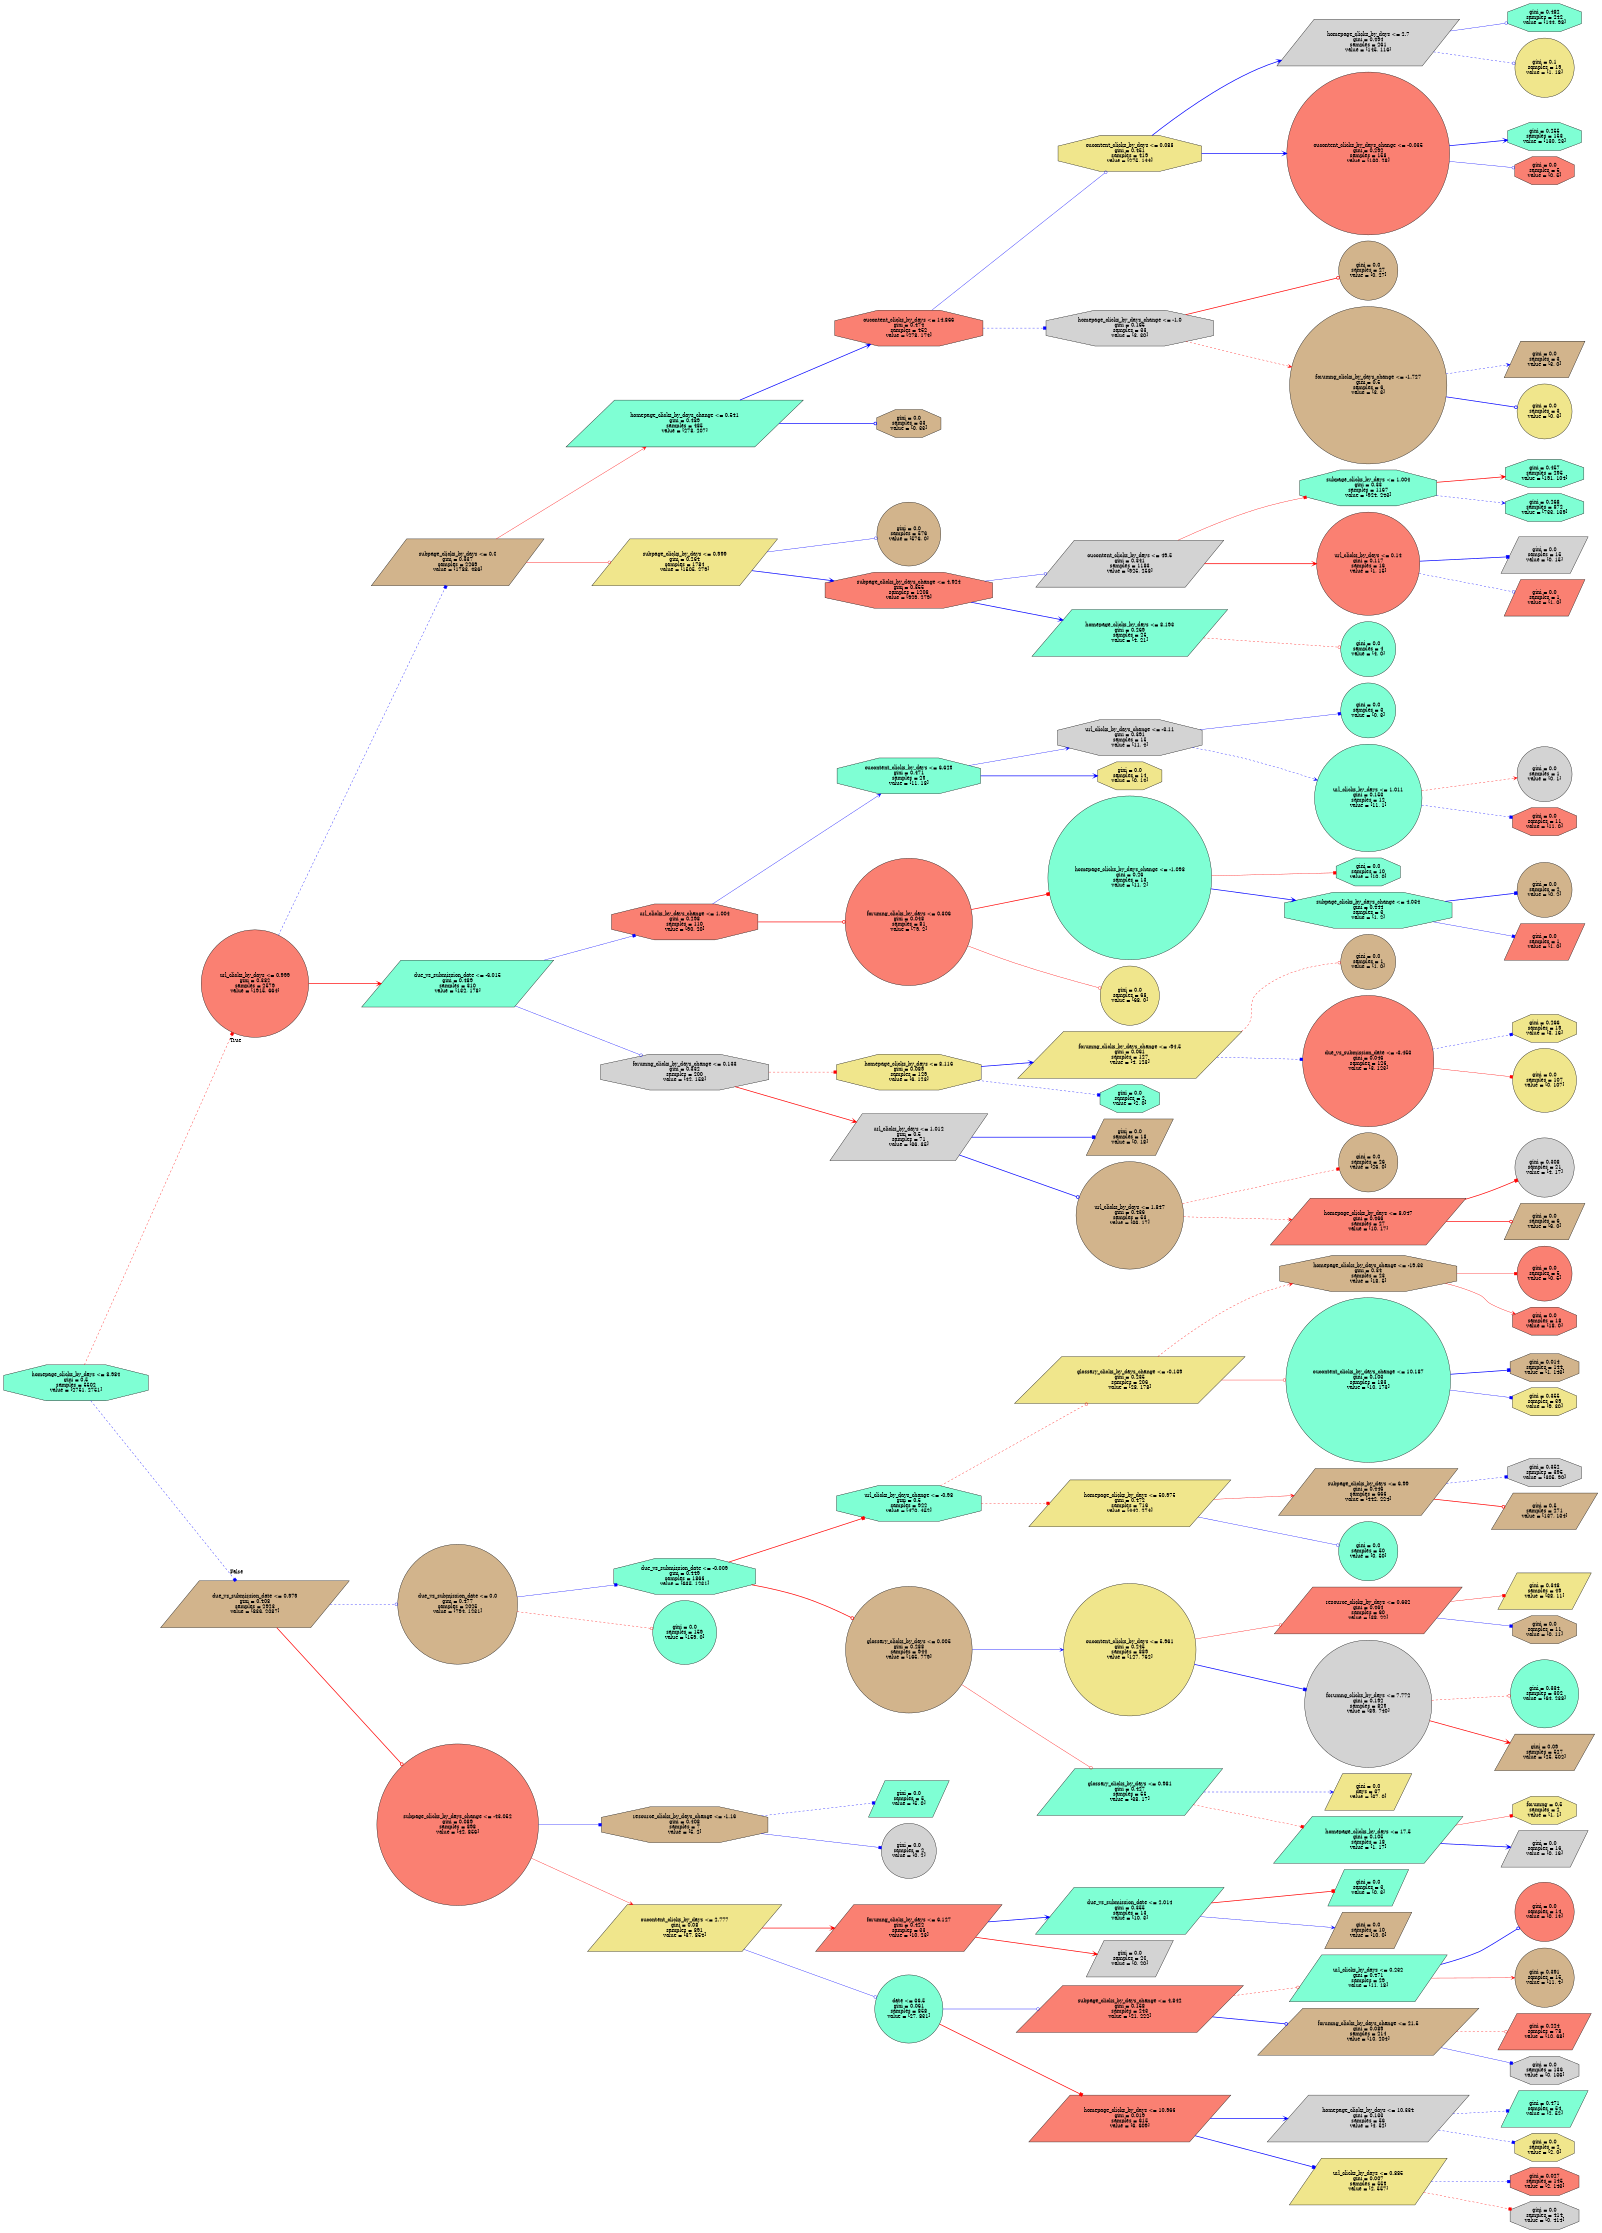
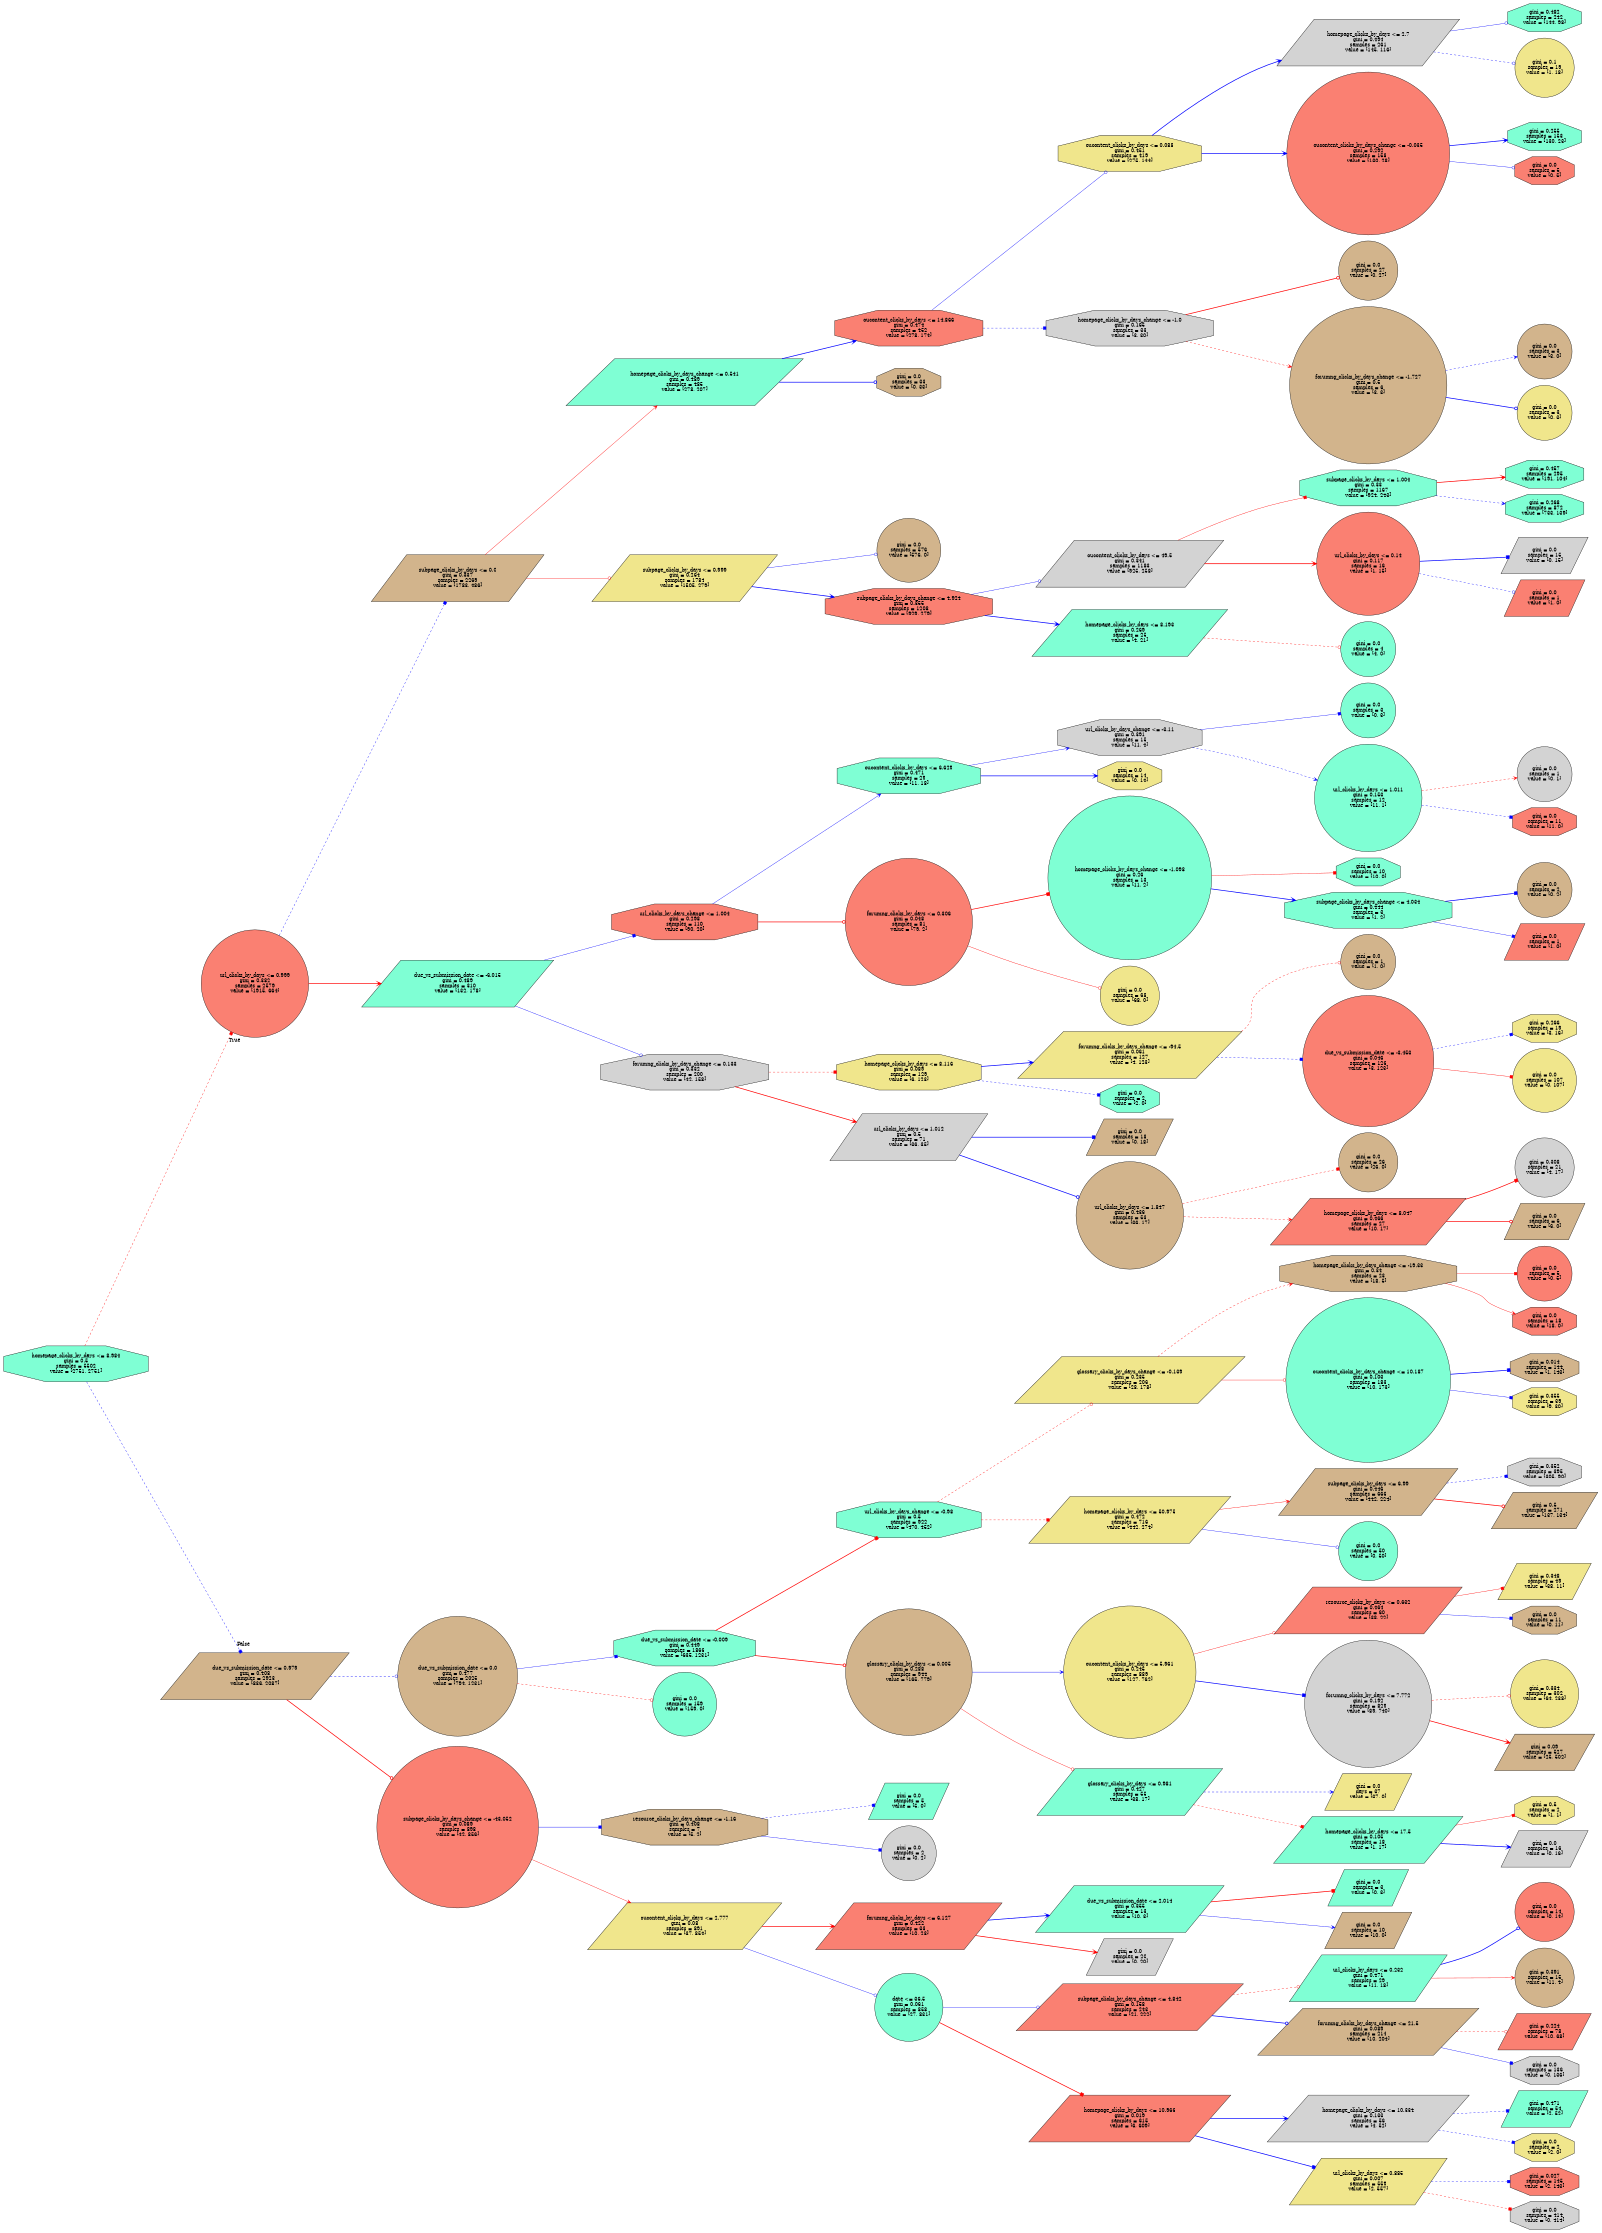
(1545, 359) -> (1545, 352)
(1545, 1694) -> (1545, 1694)
(1545, 1810) -> (1545, 1810)
